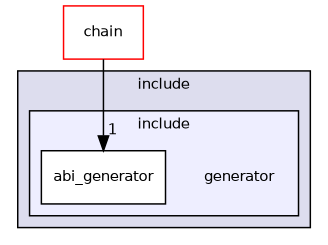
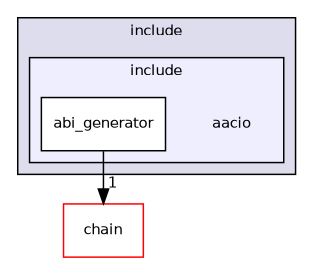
(103, 97) -> (103, 170)
(239, 177) -> (232, 124)
